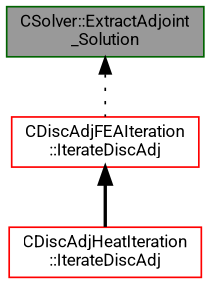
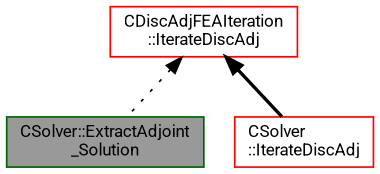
(105, 95) -> (149, 93)
(105, 252) -> (304, 142)
